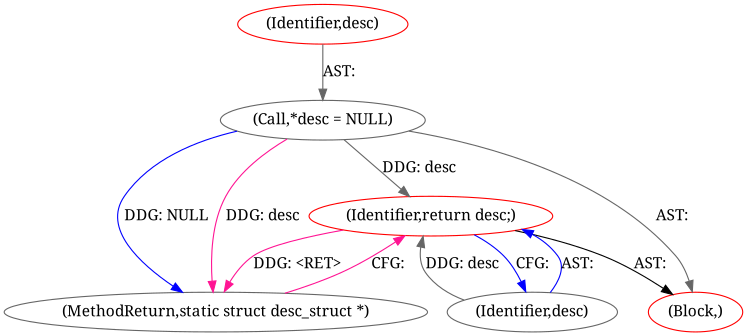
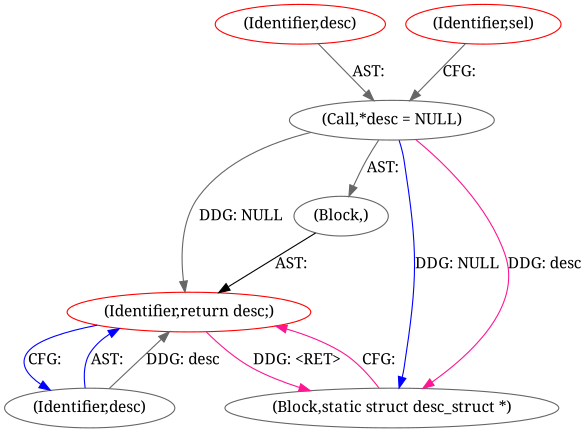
none -> (483, 24)
(419, 168) -> (241, 216)
(592, 252) -> (272, 260)
(216, 312) -> (392, 408)
(696, 312) -> (341, 216)
